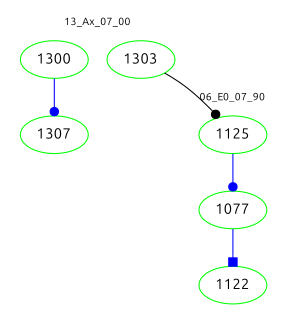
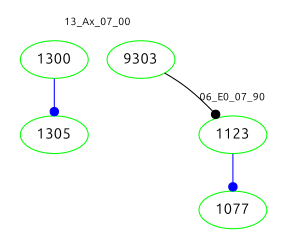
(141, 60) -> (141, 60)
(54, 135) -> (54, 135)
(233, 135) -> (233, 135)
(233, 285) -> none
